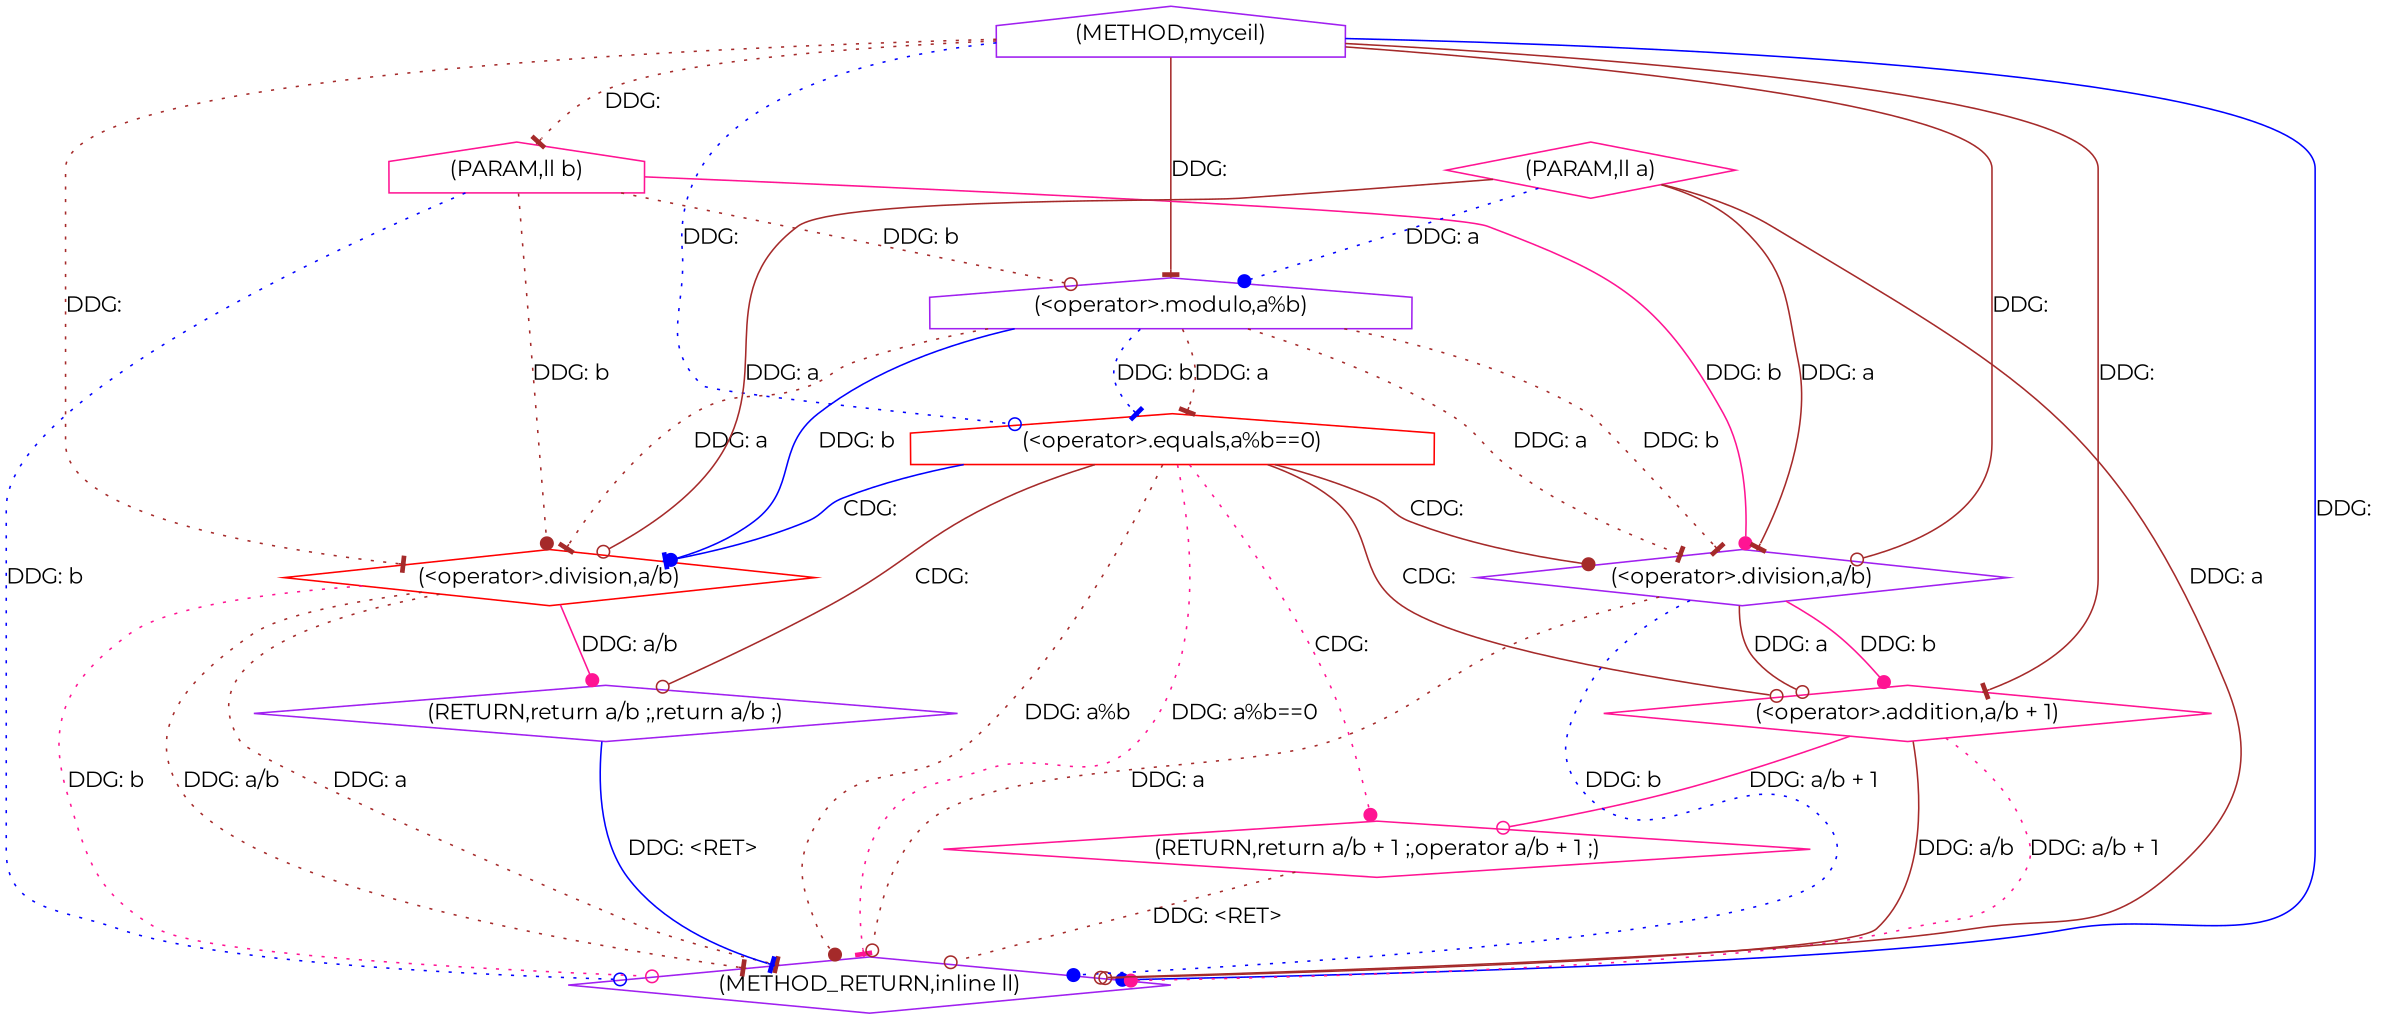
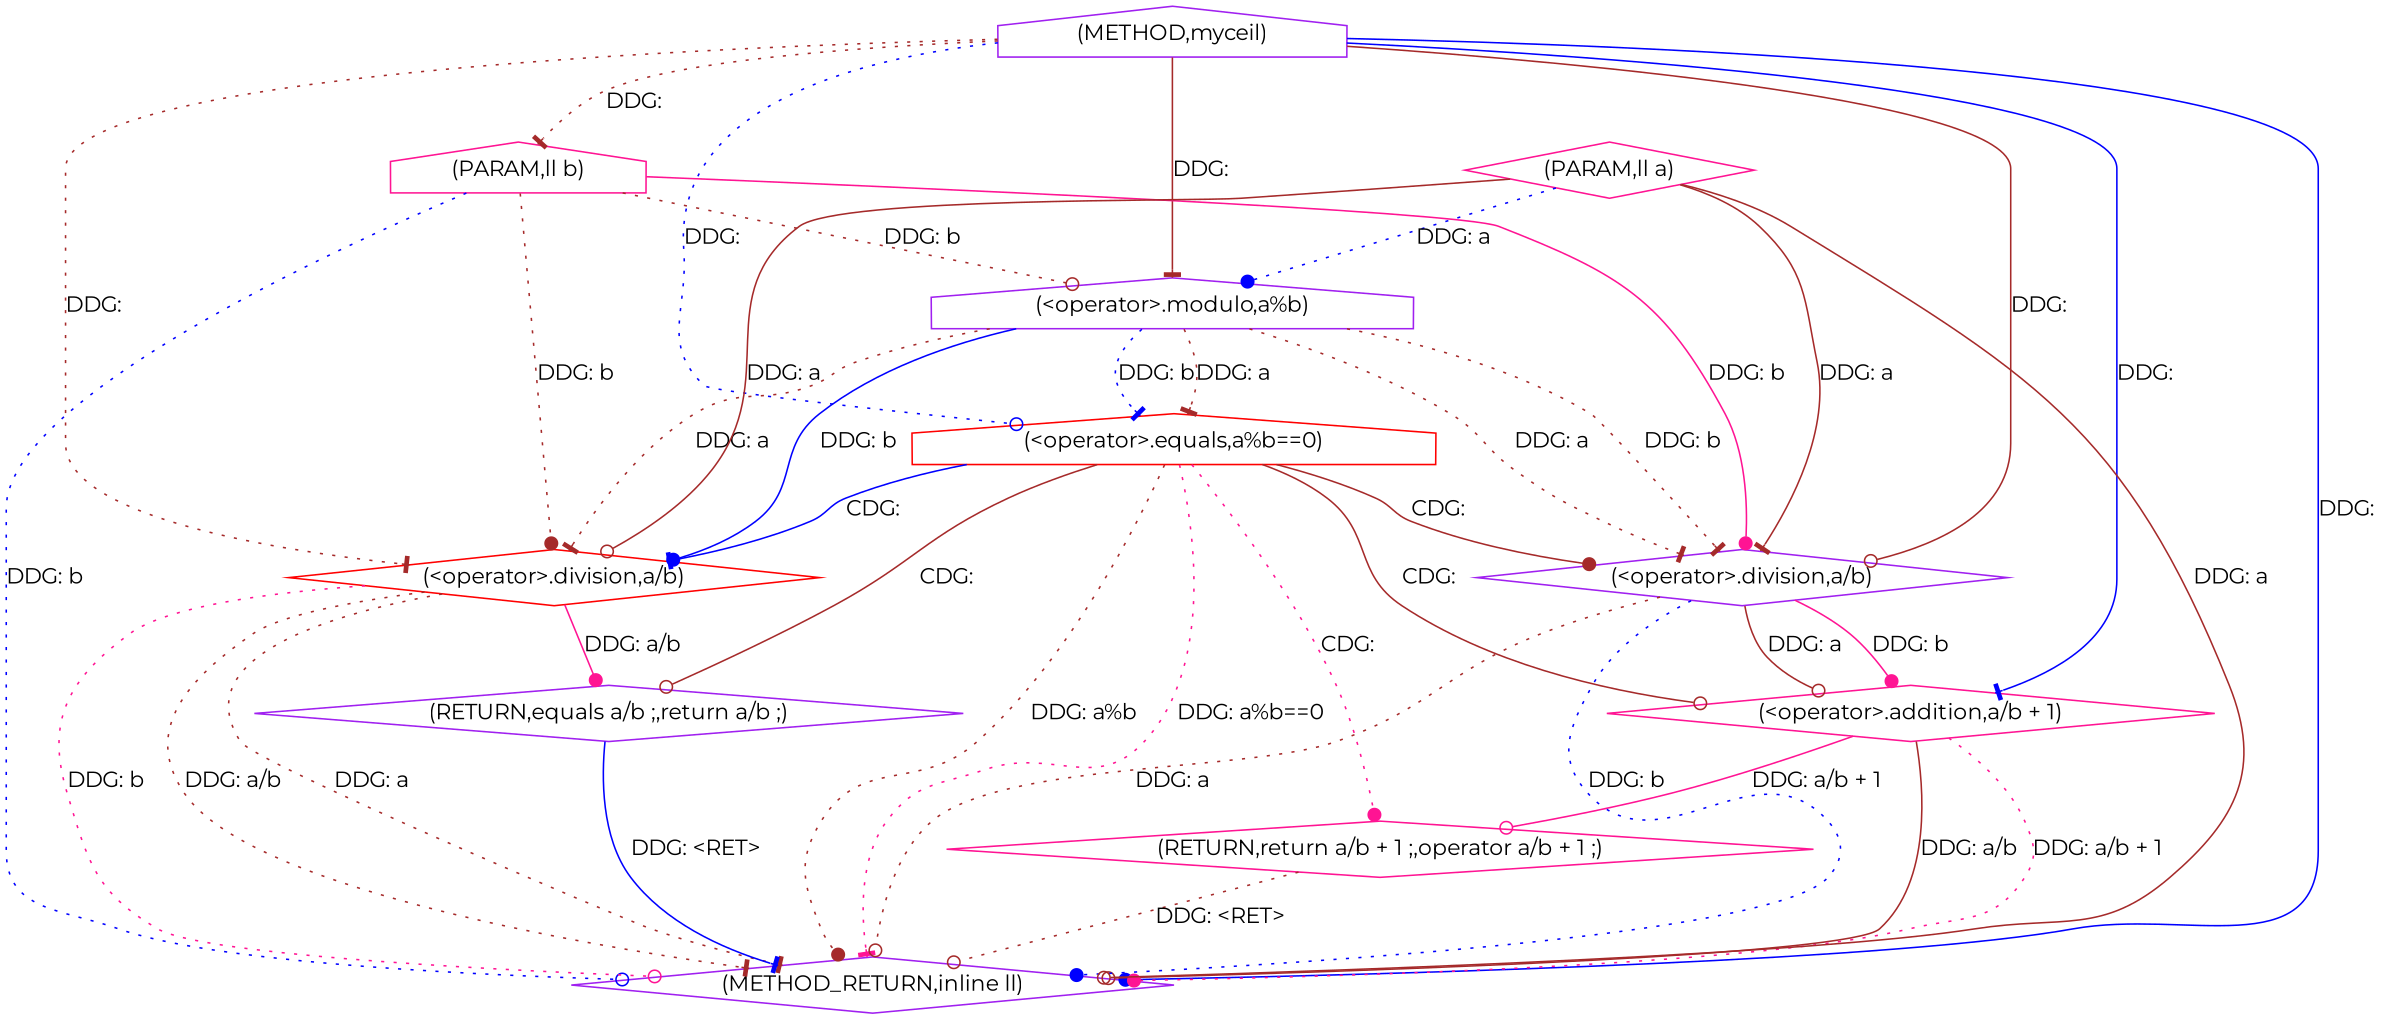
(2015, 119) -> (2028, 117)
(606, 713) -> (609, 713)
